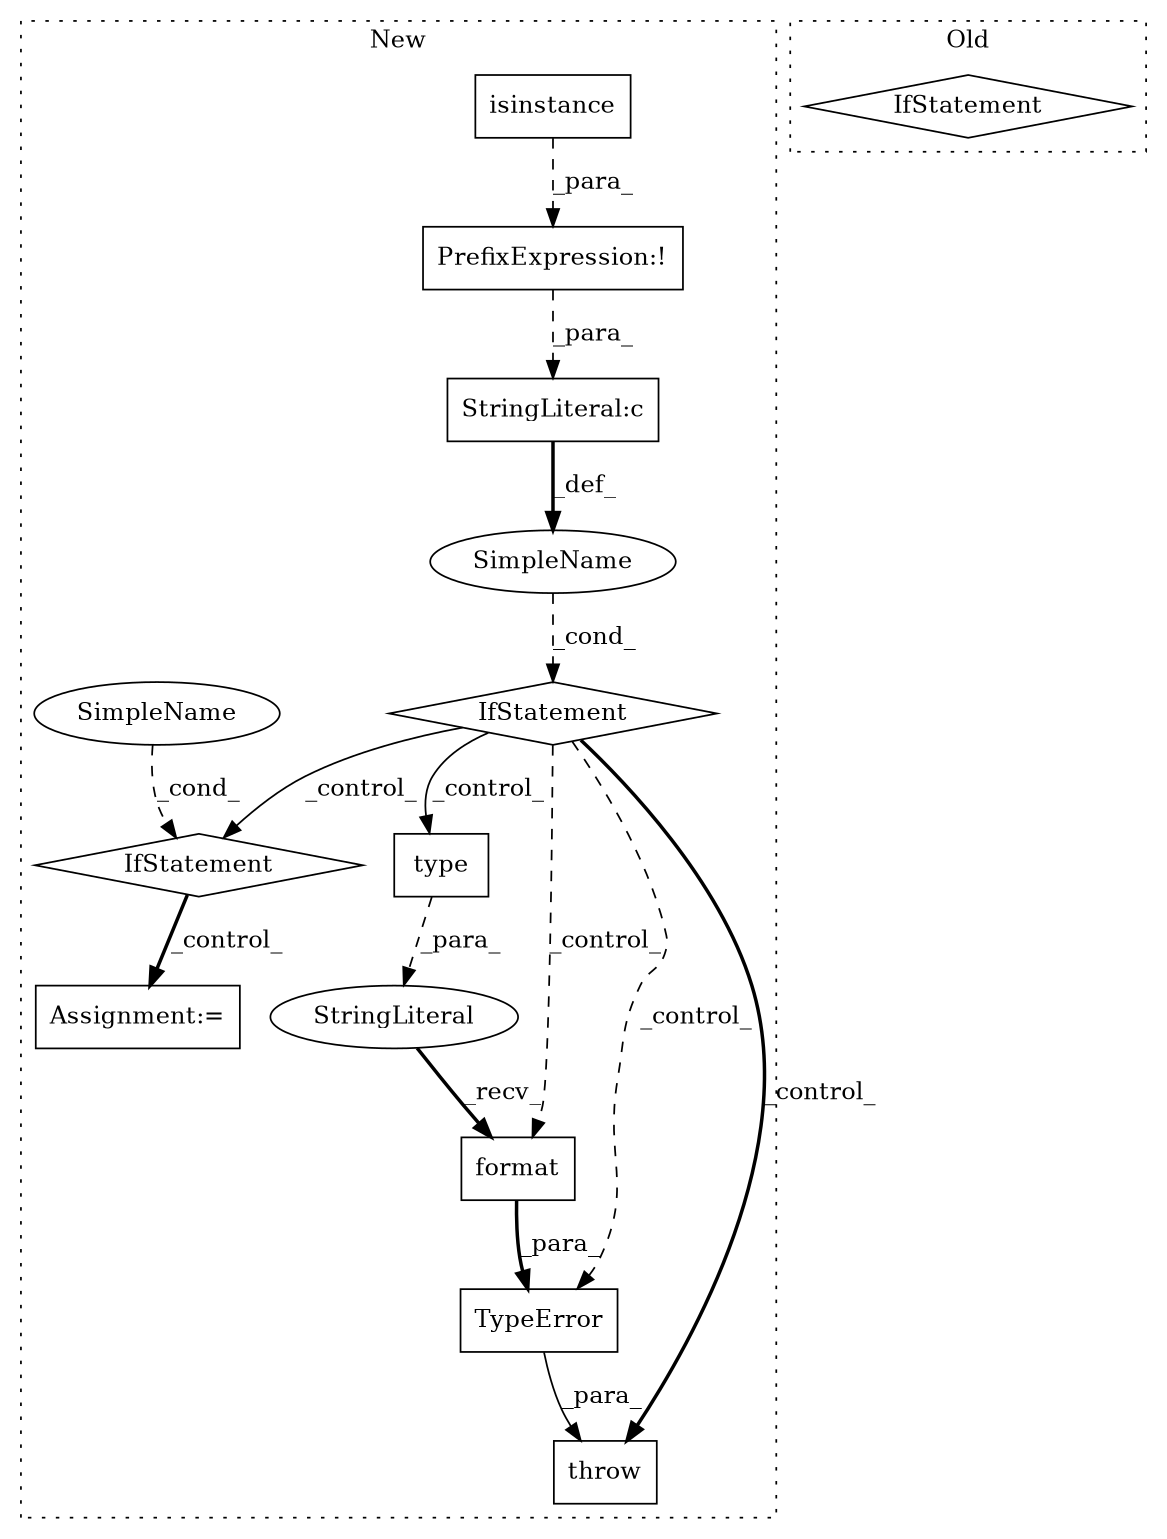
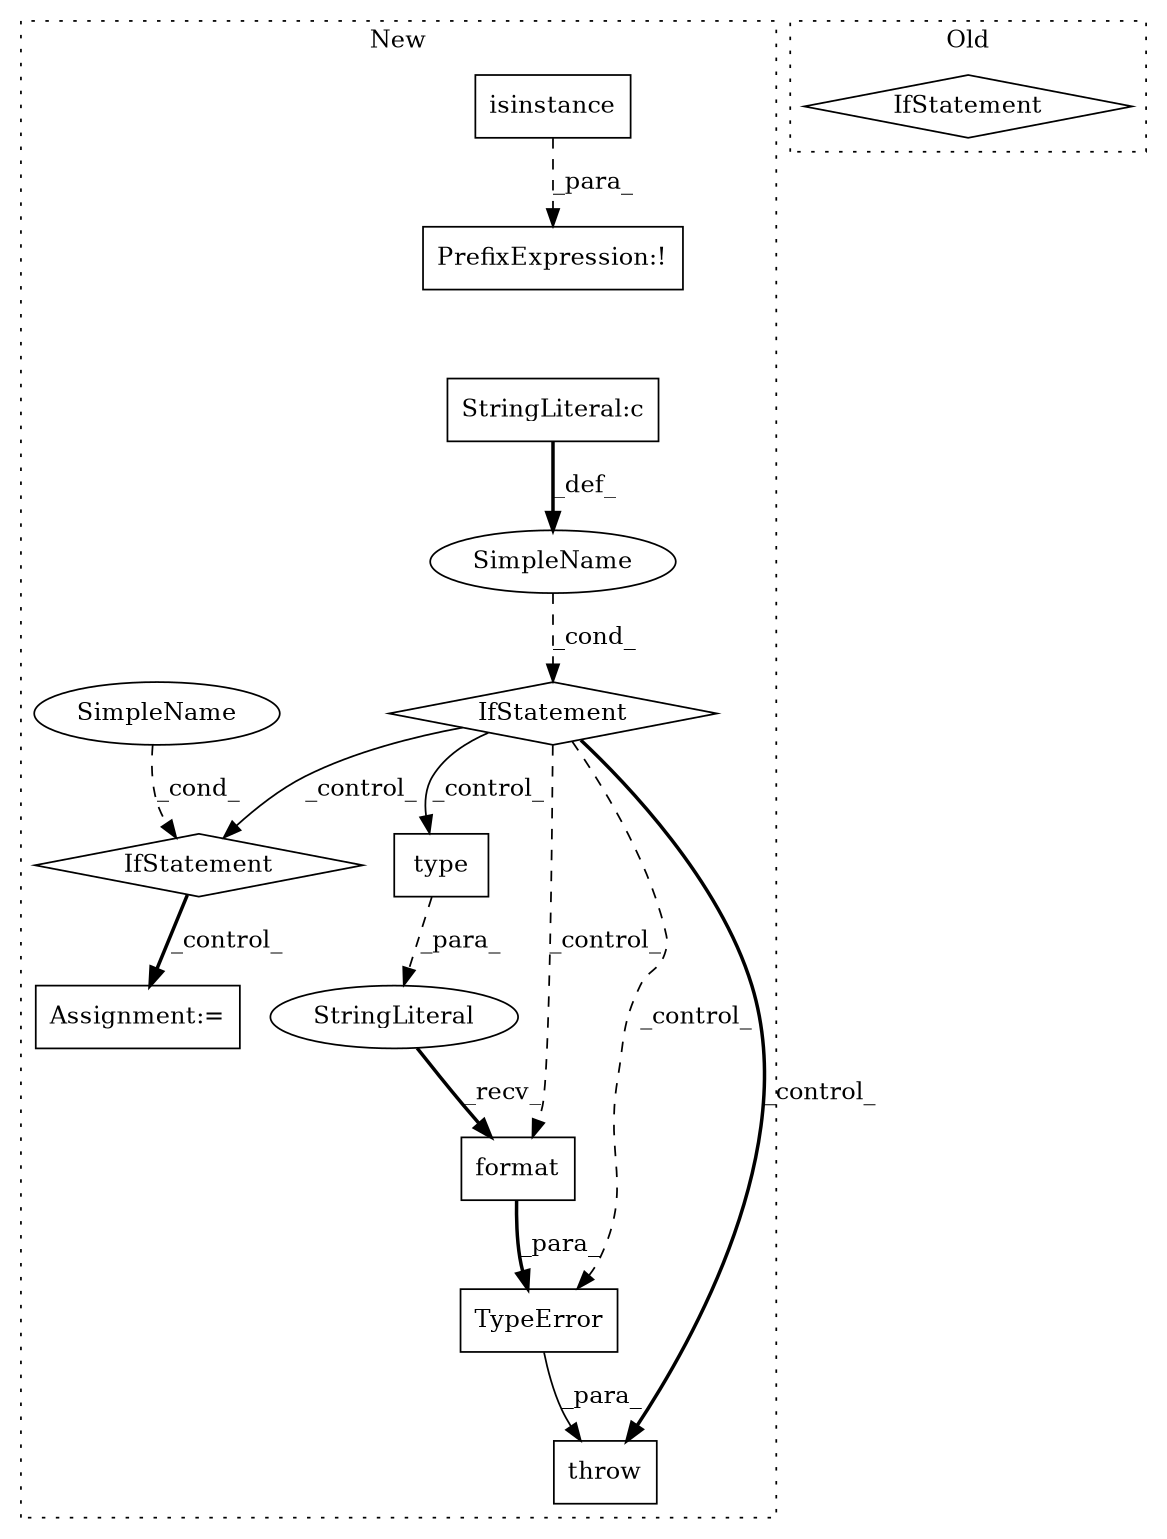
(553, 325) -> none
